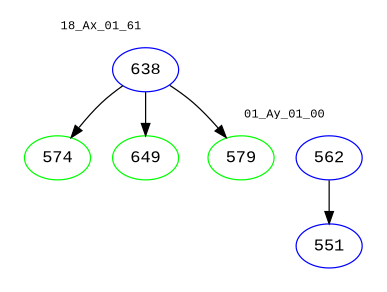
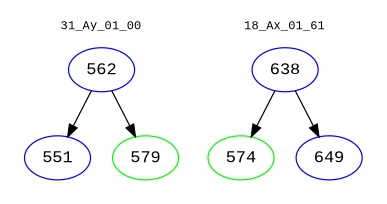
(285, 114) -> (102, 26)
(206, 115) -> (121, 108)
(146, 158) -> (329, 158)
